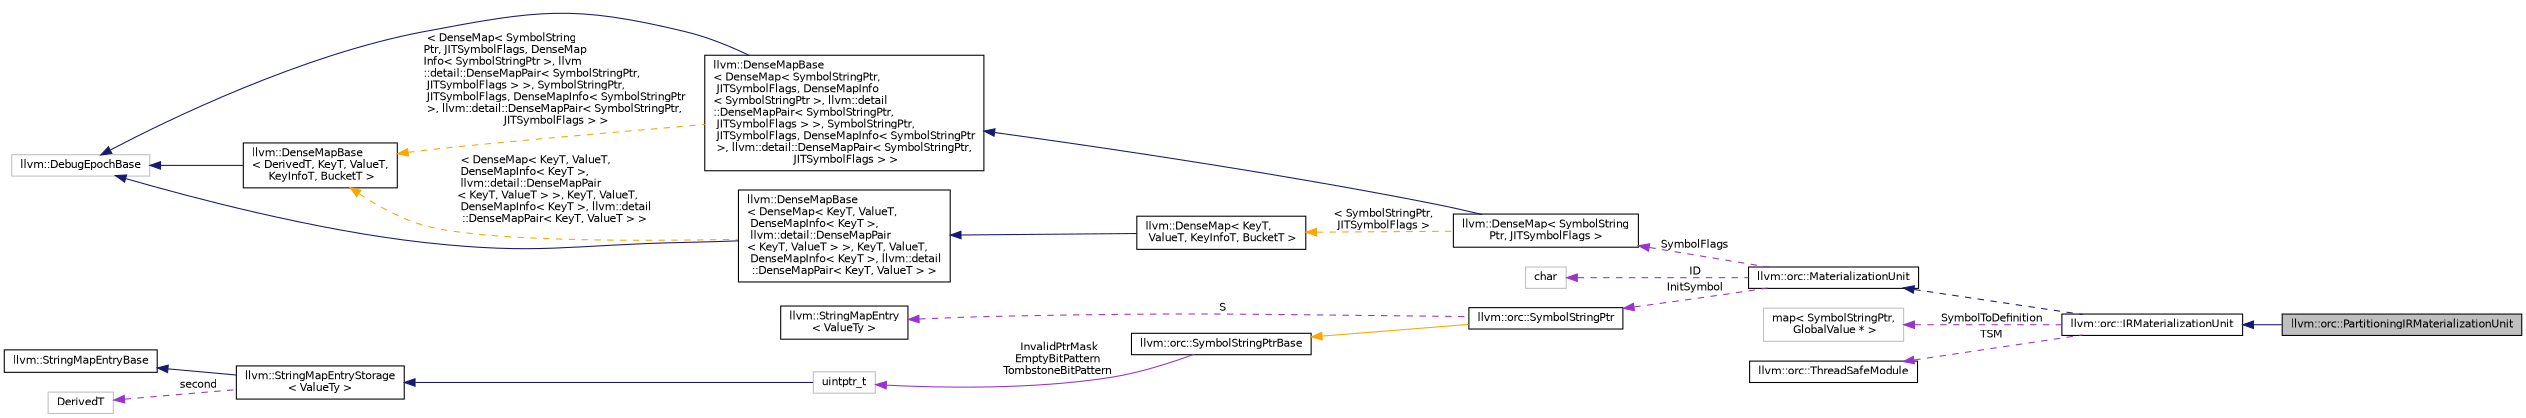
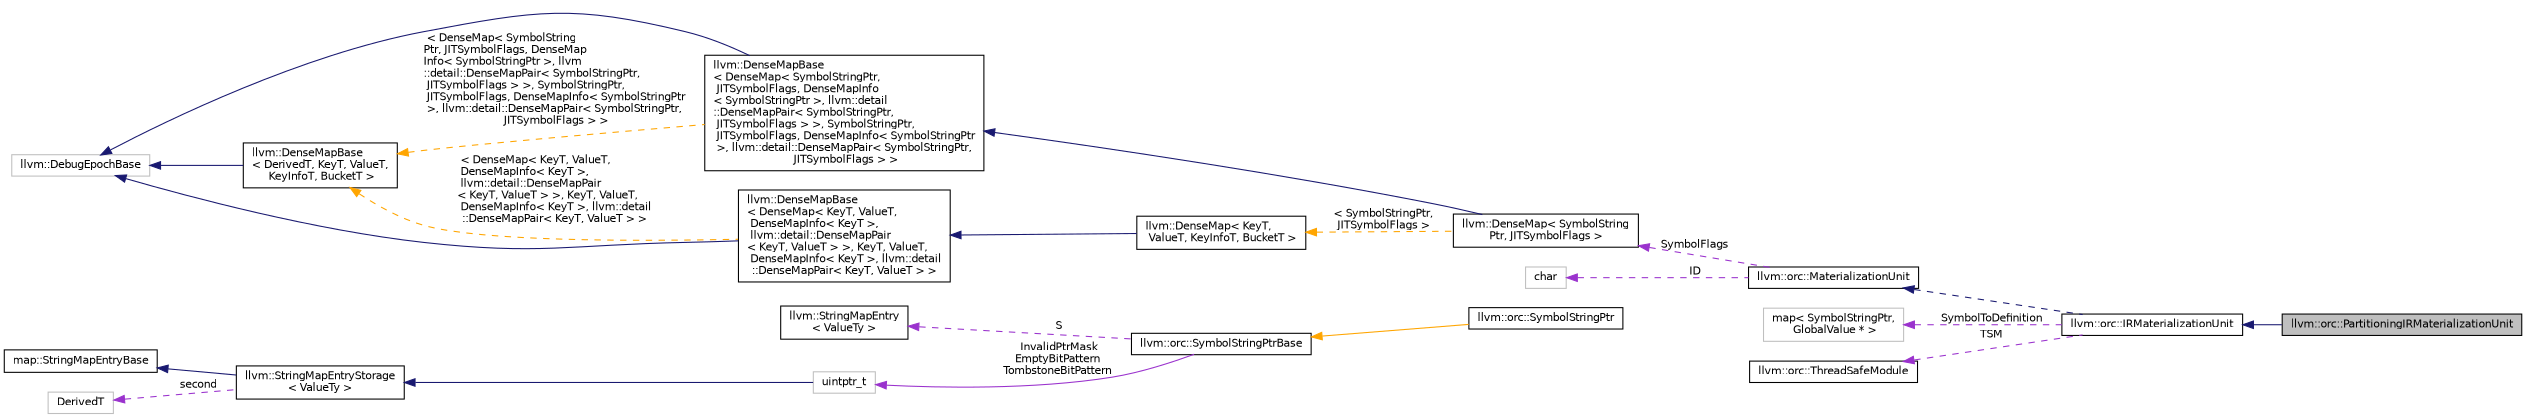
(1701, 298) -> none
(1194, 314) -> (1025, 333)
(81, 361) -> (81, 361)
